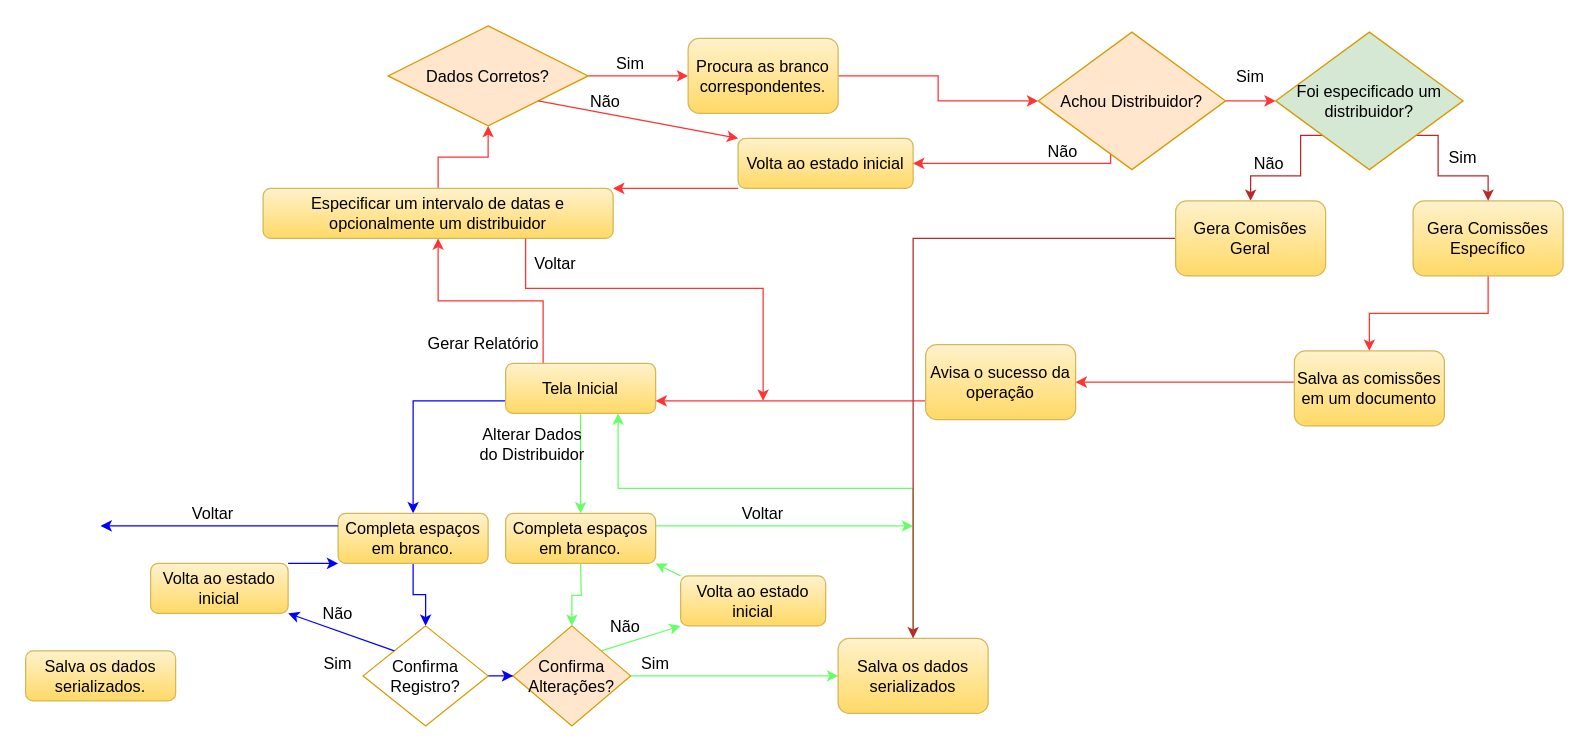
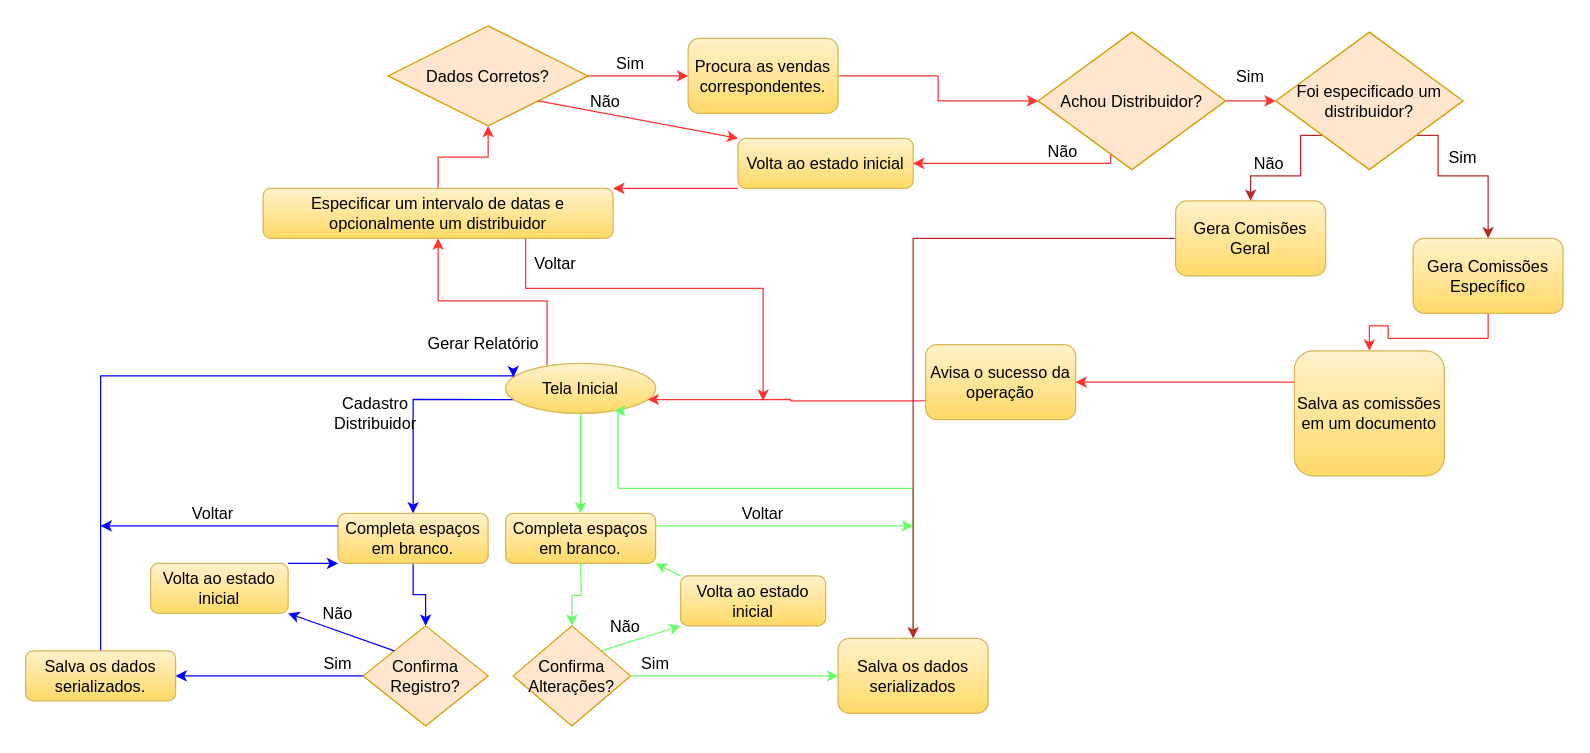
(763, 76) -> (763, 76)
(1369, 101) -> (1369, 101)
(1488, 238) -> (1488, 276)
none -> (172, 376)
(581, 388) -> (581, 388)
(1369, 388) -> (1369, 413)
none -> (376, 413)
(532, 444) -> none
(426, 676) -> (426, 676)
(505, 676) -> (274, 676)
